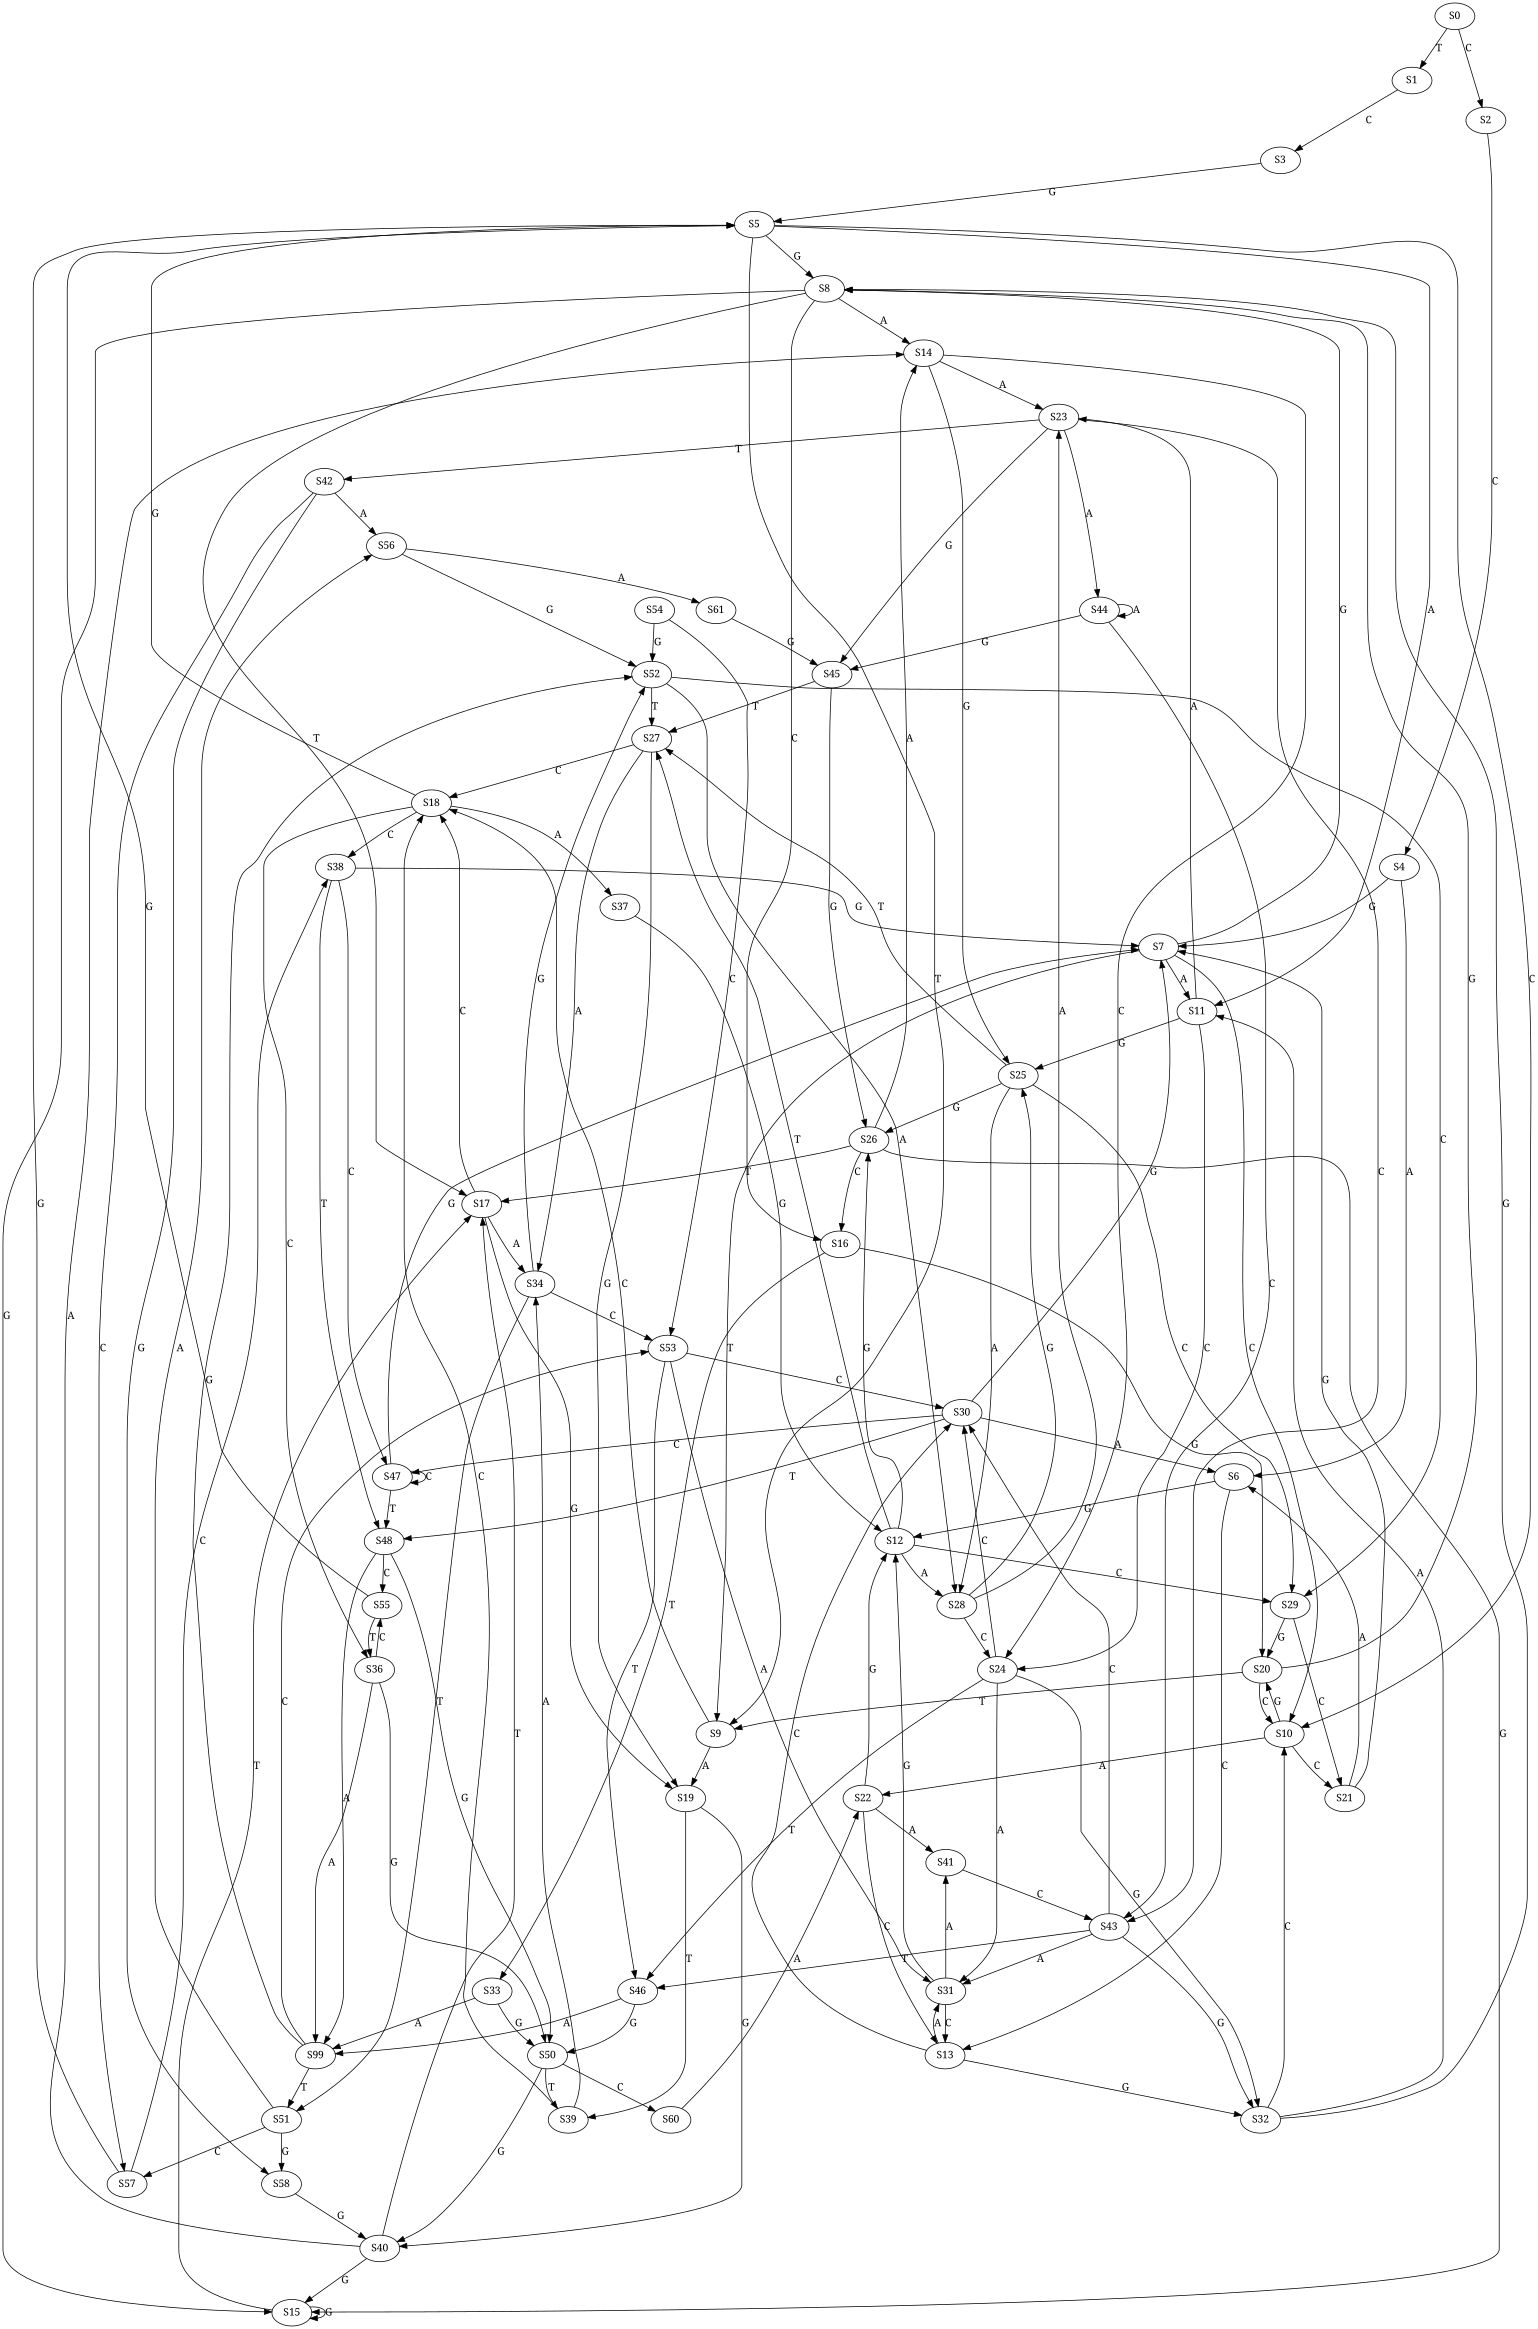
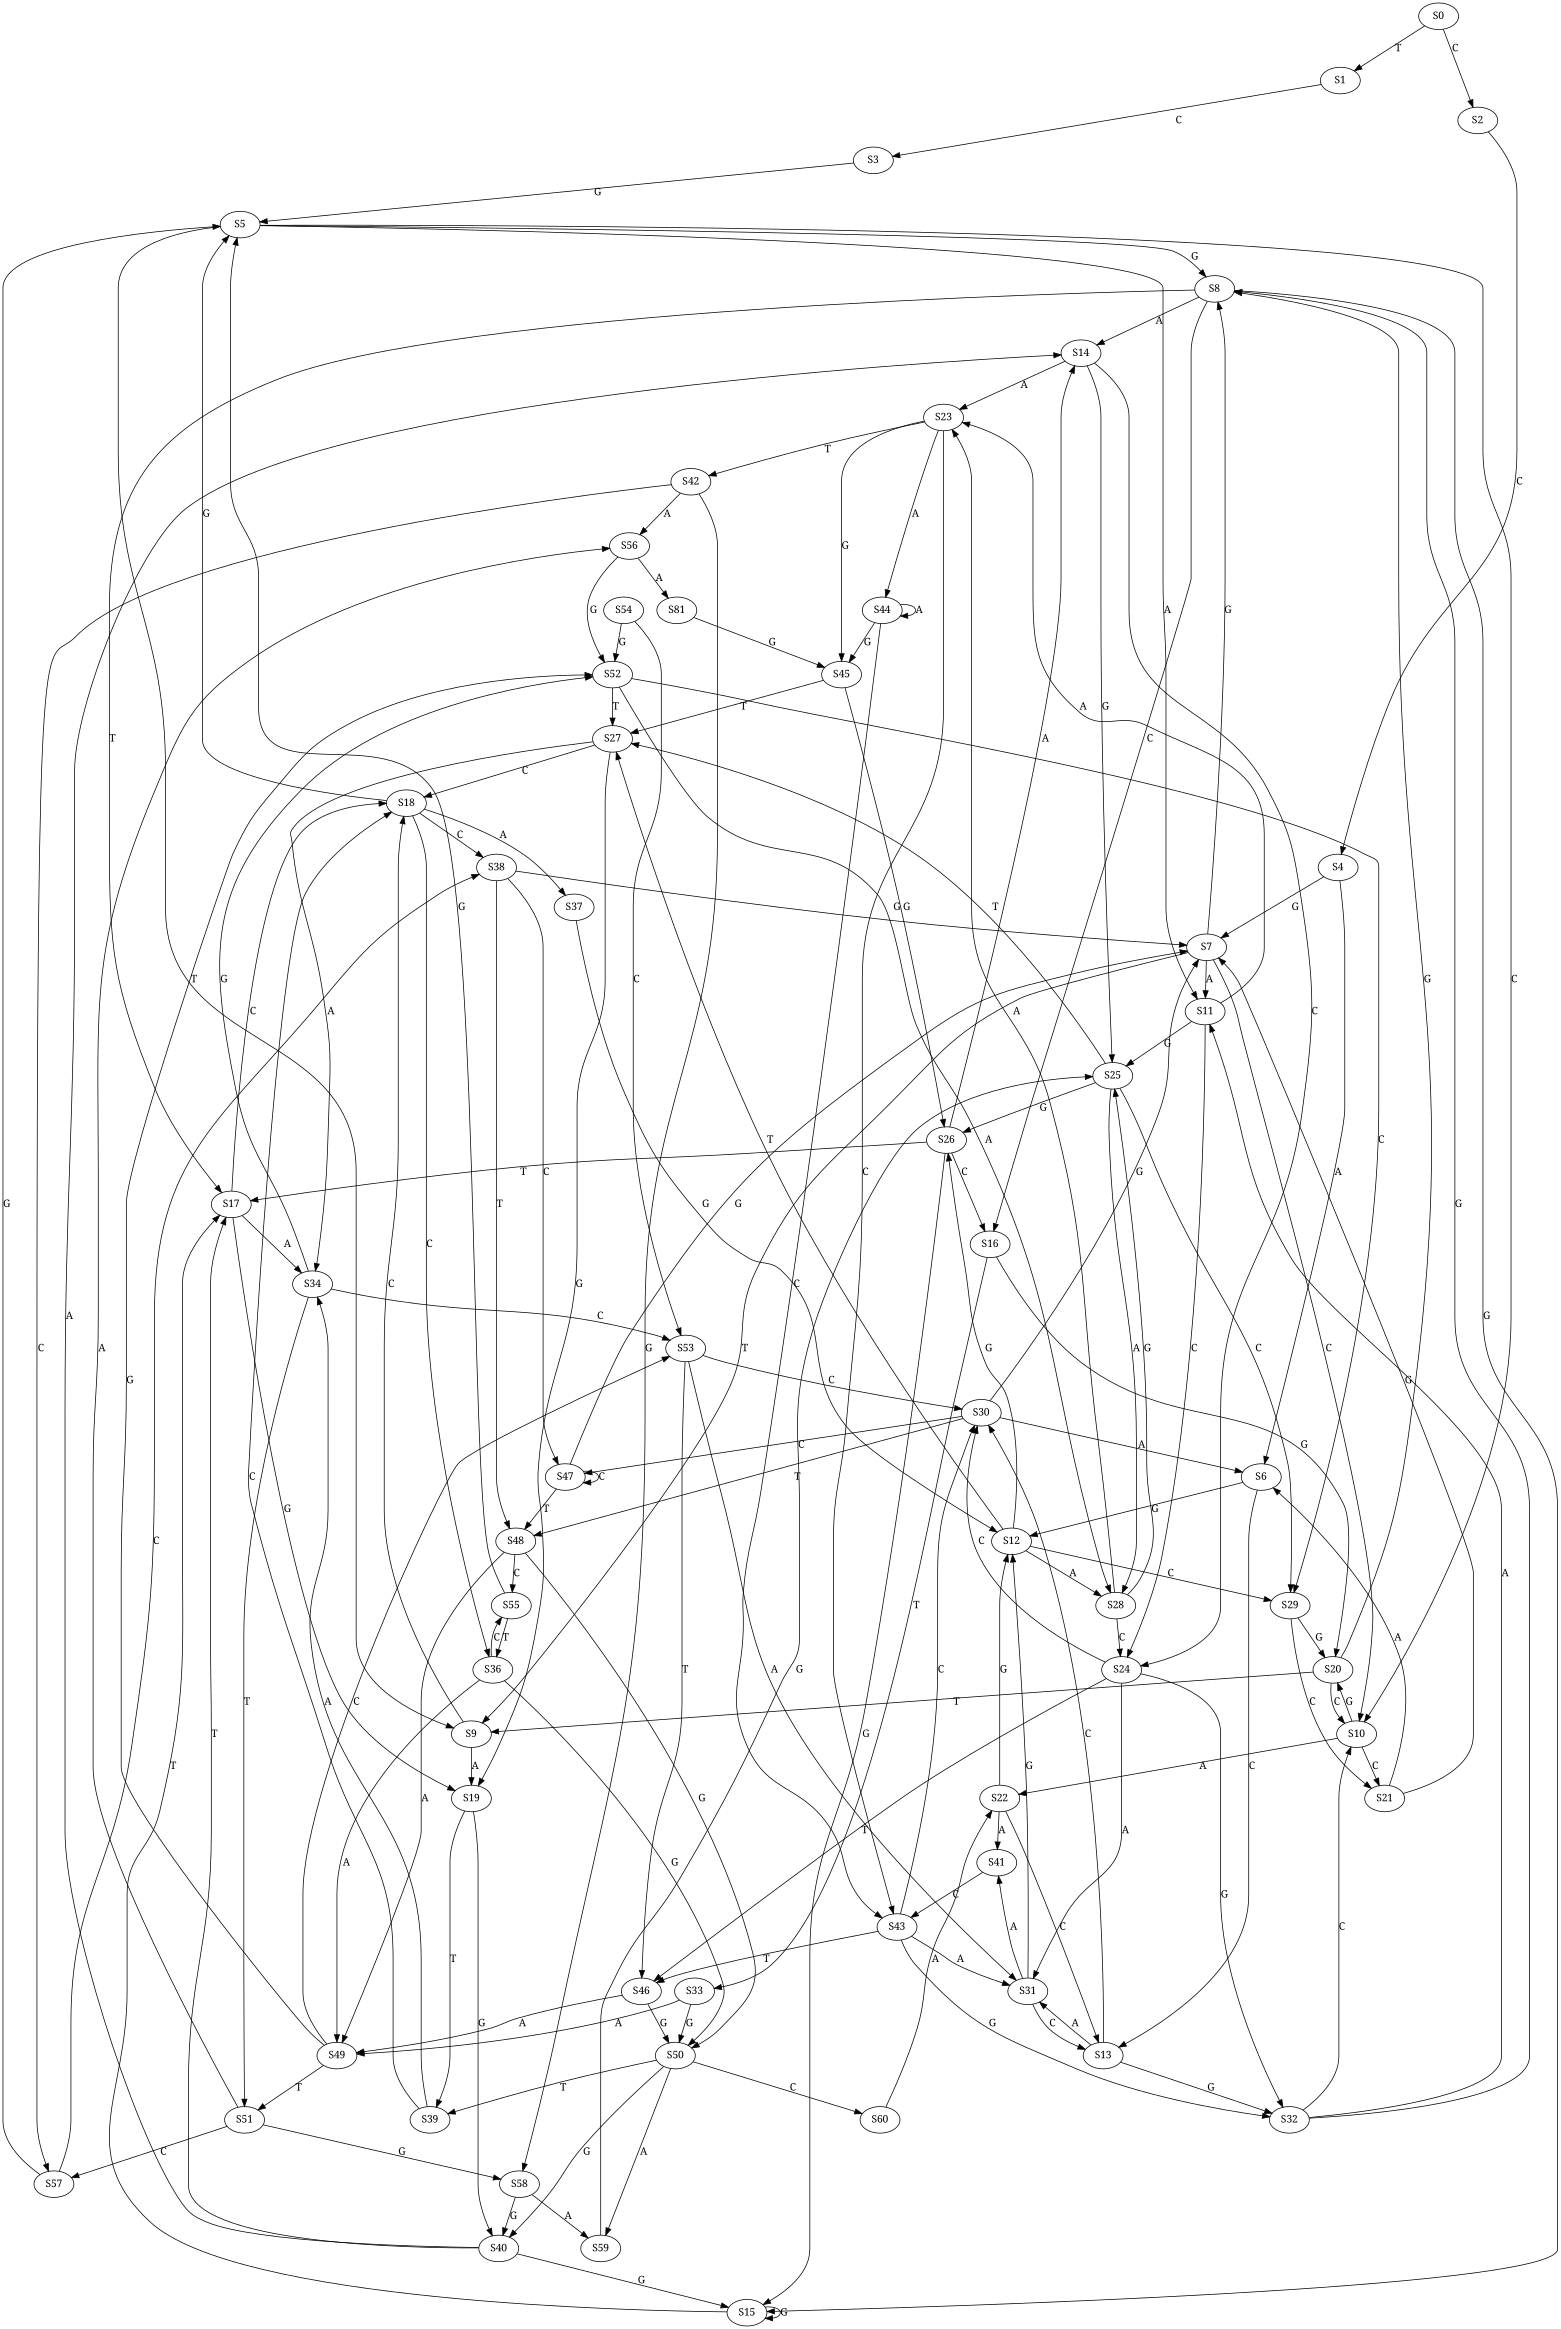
(716, 610) -> (677, 610)
(316, 2056) -> (337, 2056)
none -> (601, 2248)
